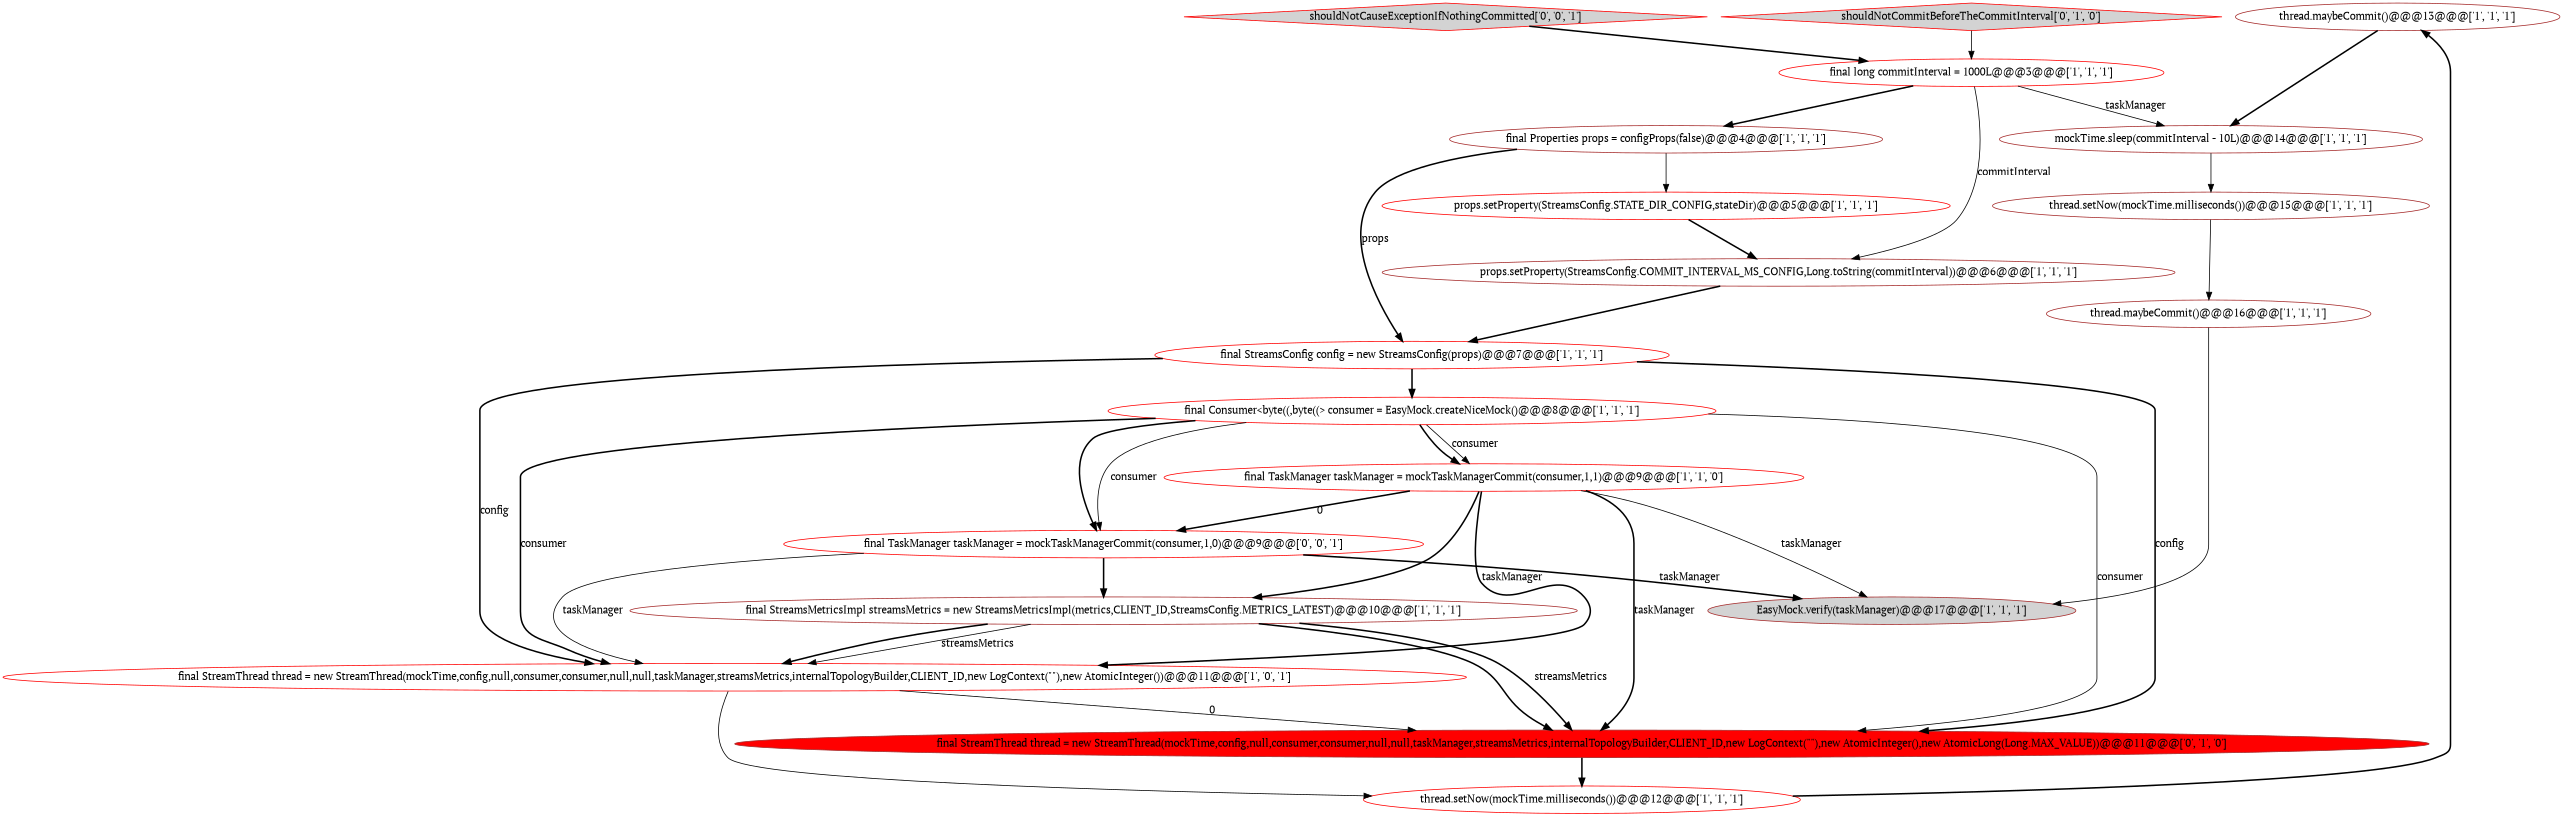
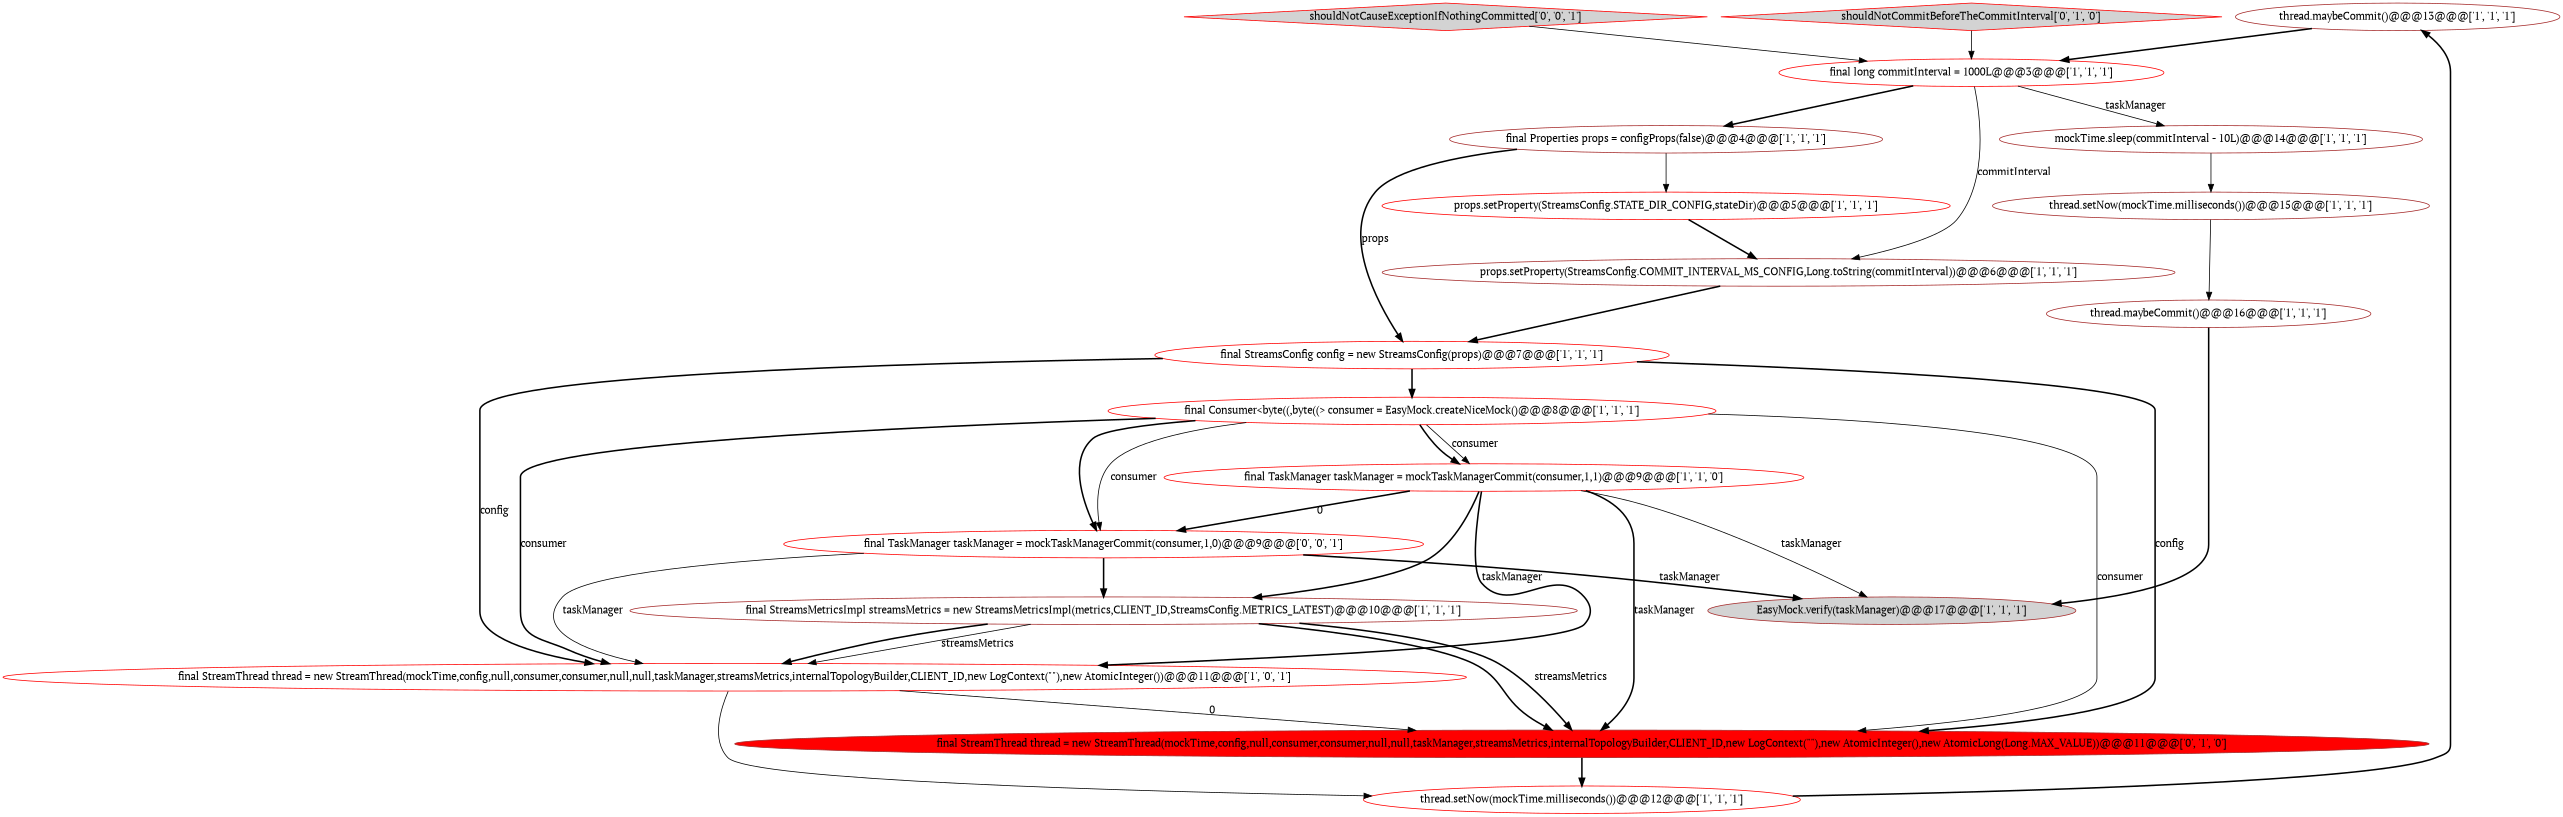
(1694, 43) -> (1694, 43)
(2308, 76) -> (2190, 44)
(2209, 520) -> (2209, 520)
